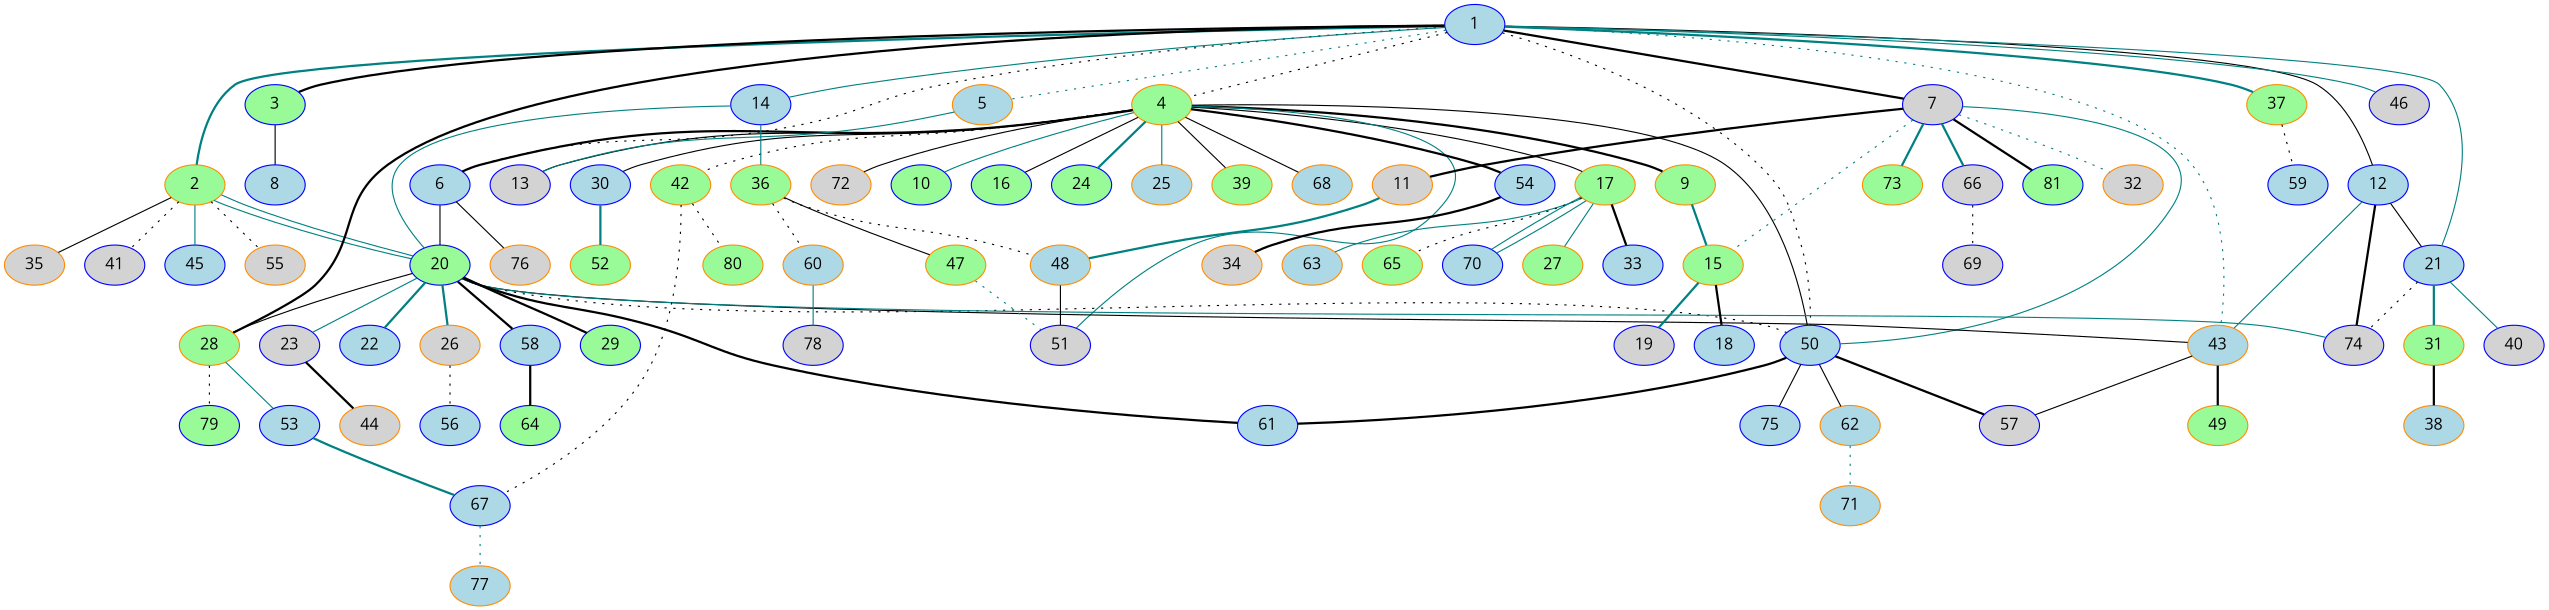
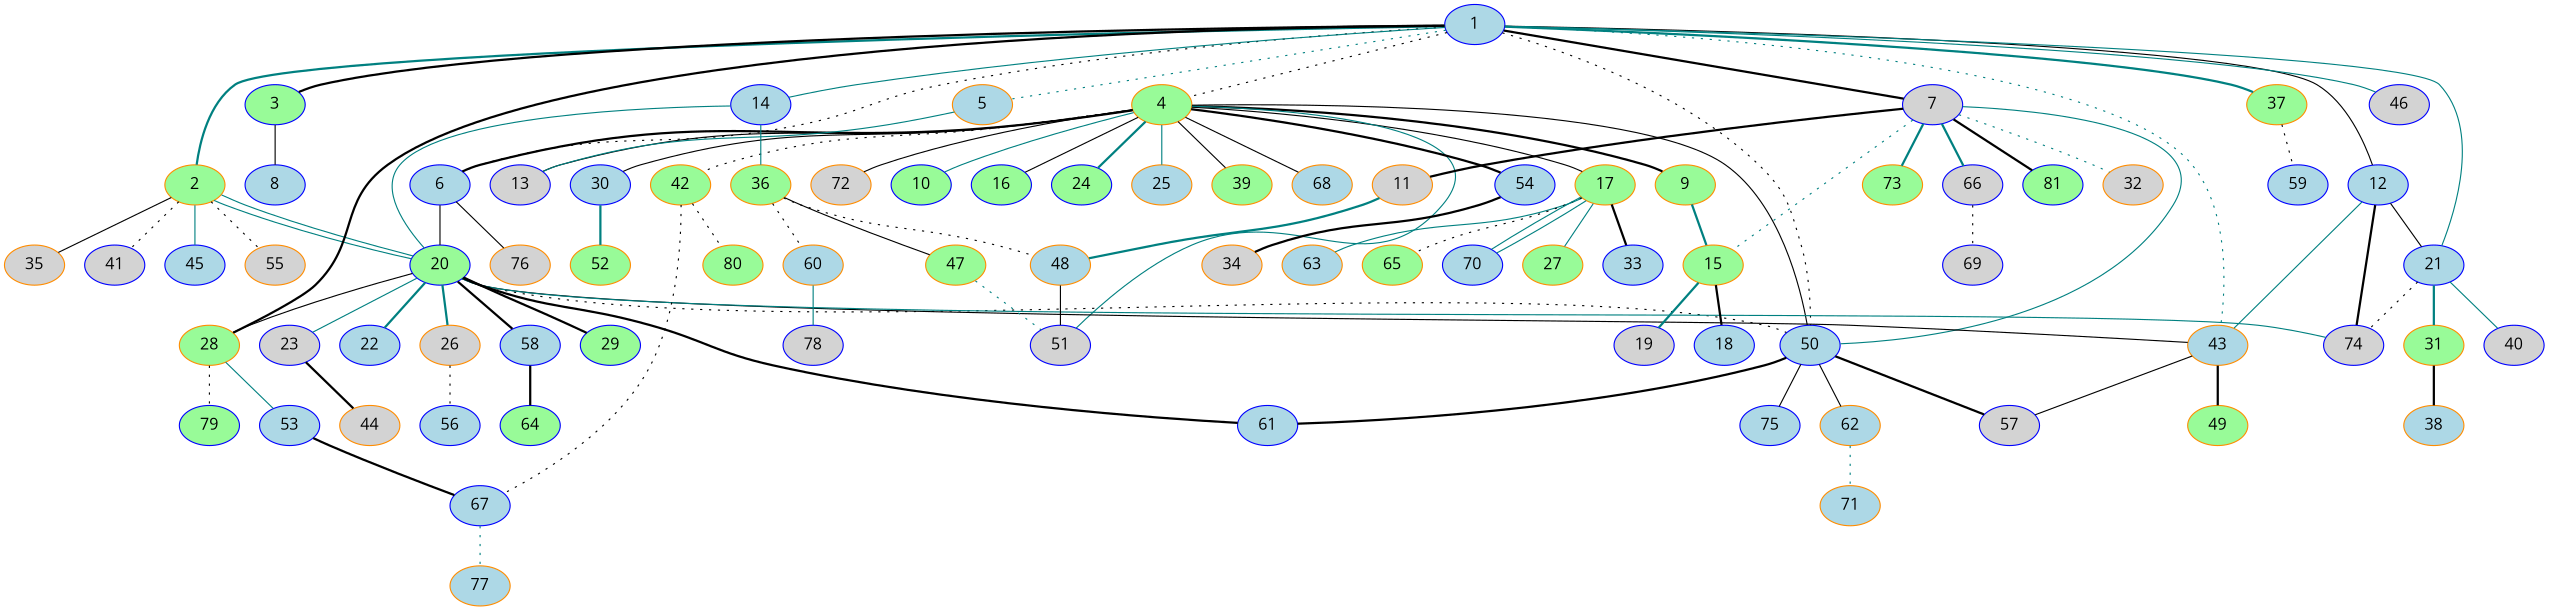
(383, 468) -> (383, 468)
